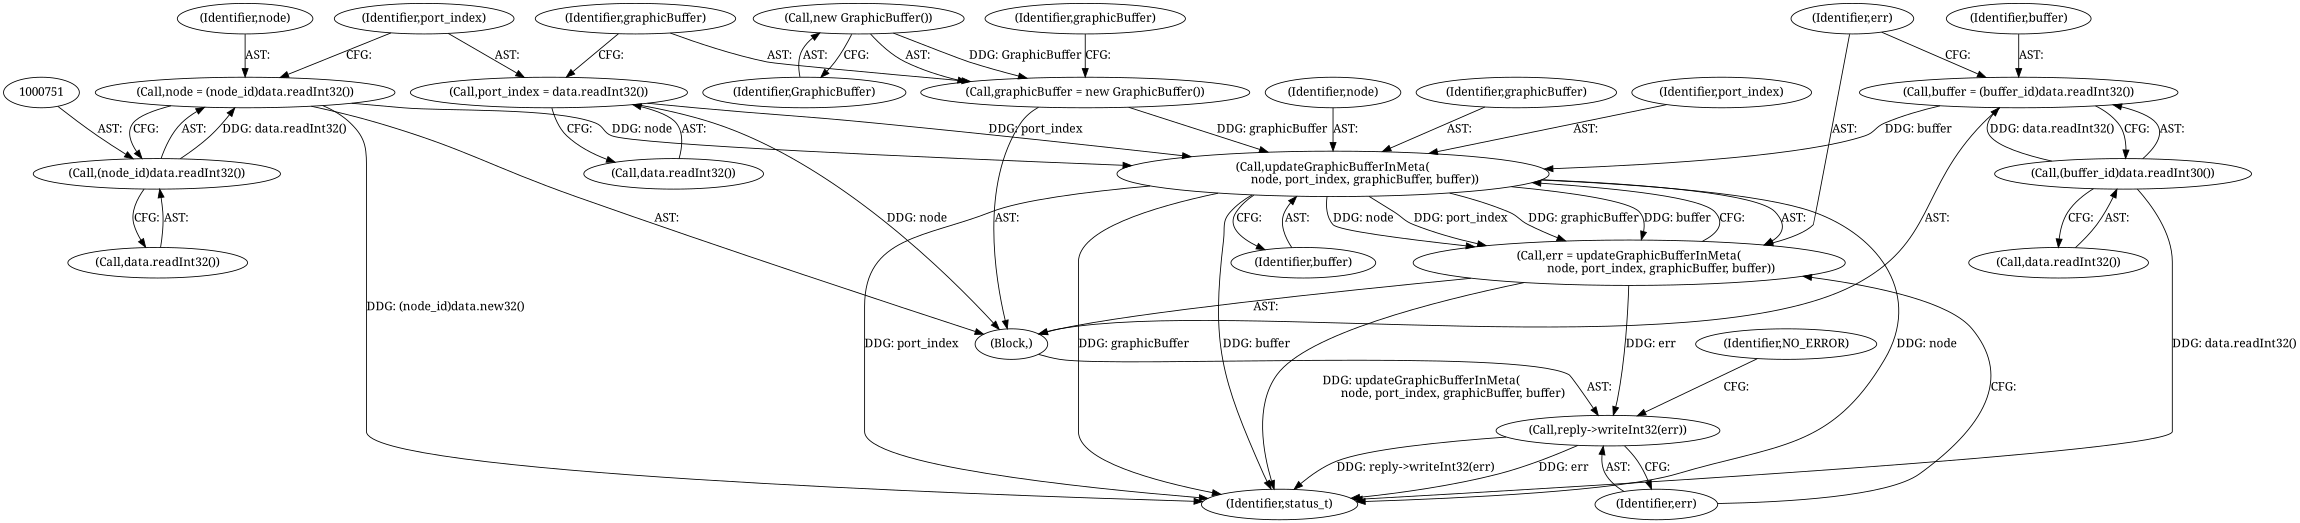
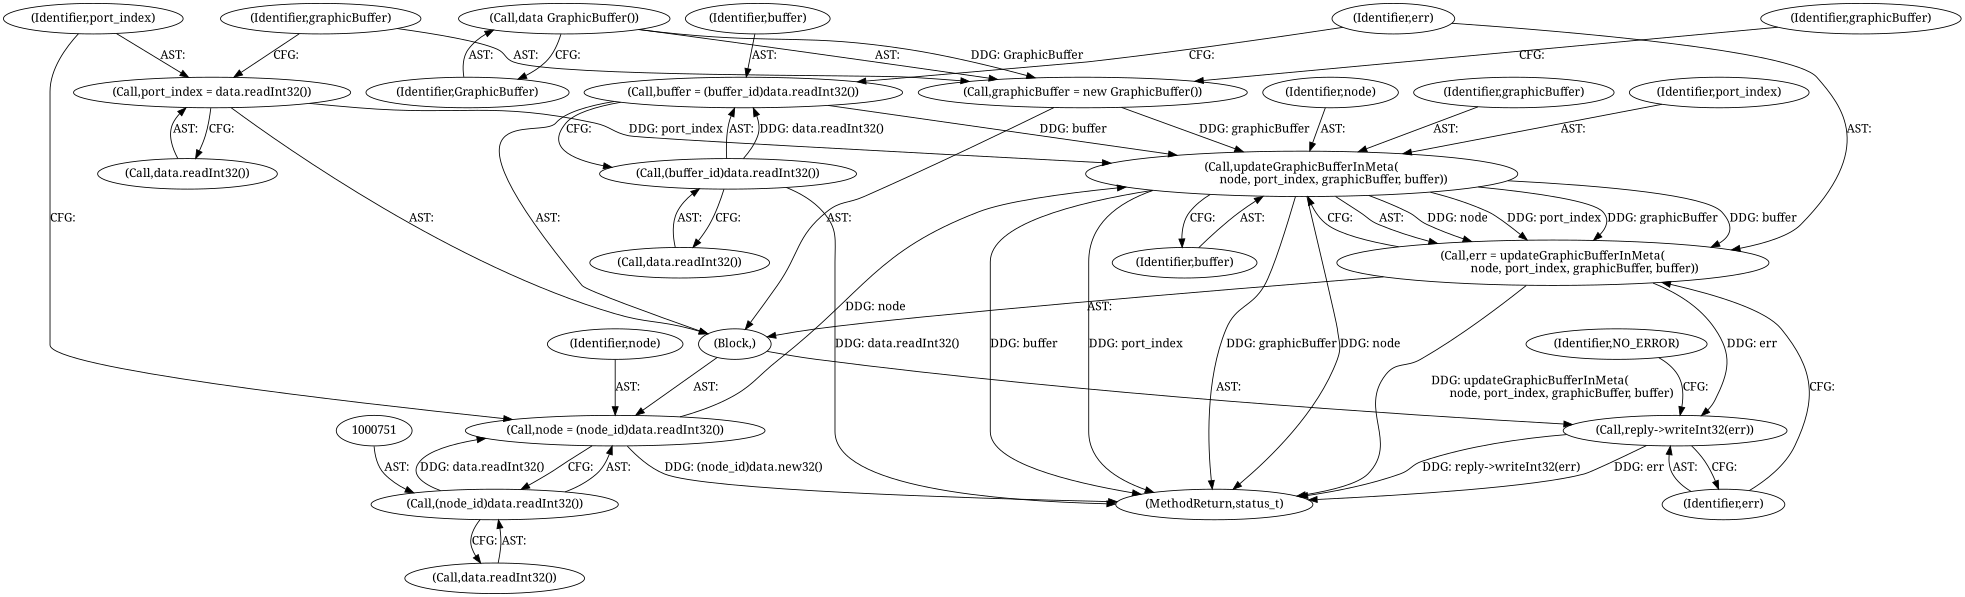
(859, 19) -> (564, 19)
(2123, 174) -> (728, 174)
(917, 218) -> (423, 218)
(643, 220) -> (680, 384)
(1280, 504) -> (1214, 504)
